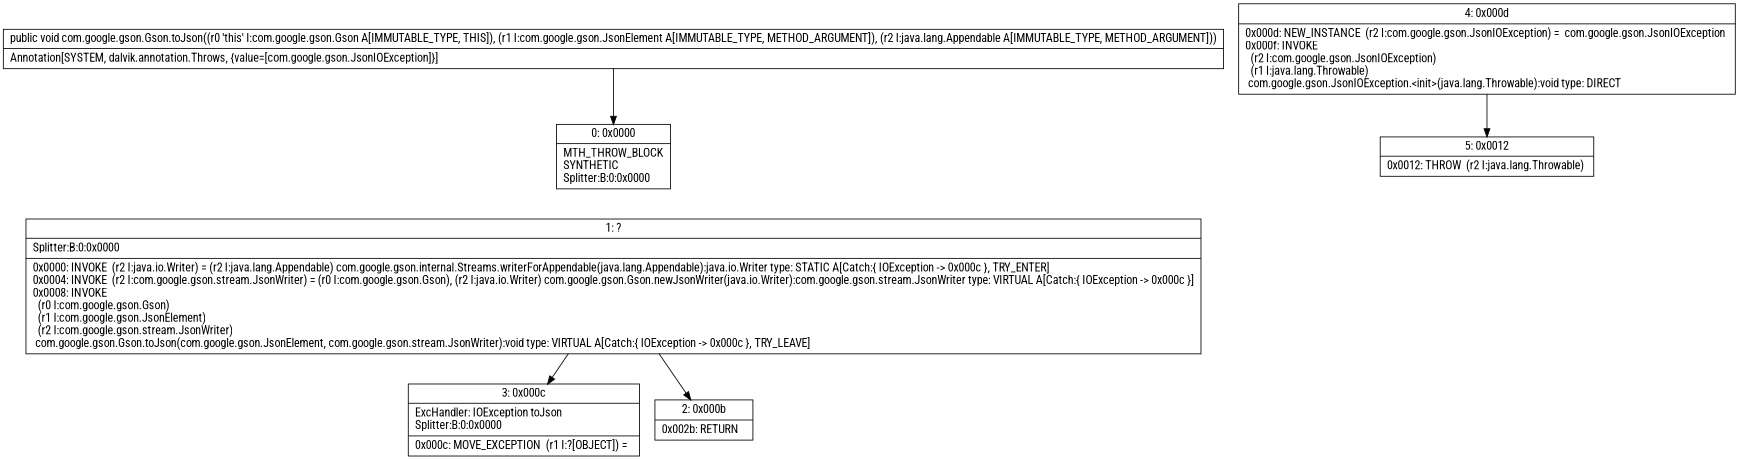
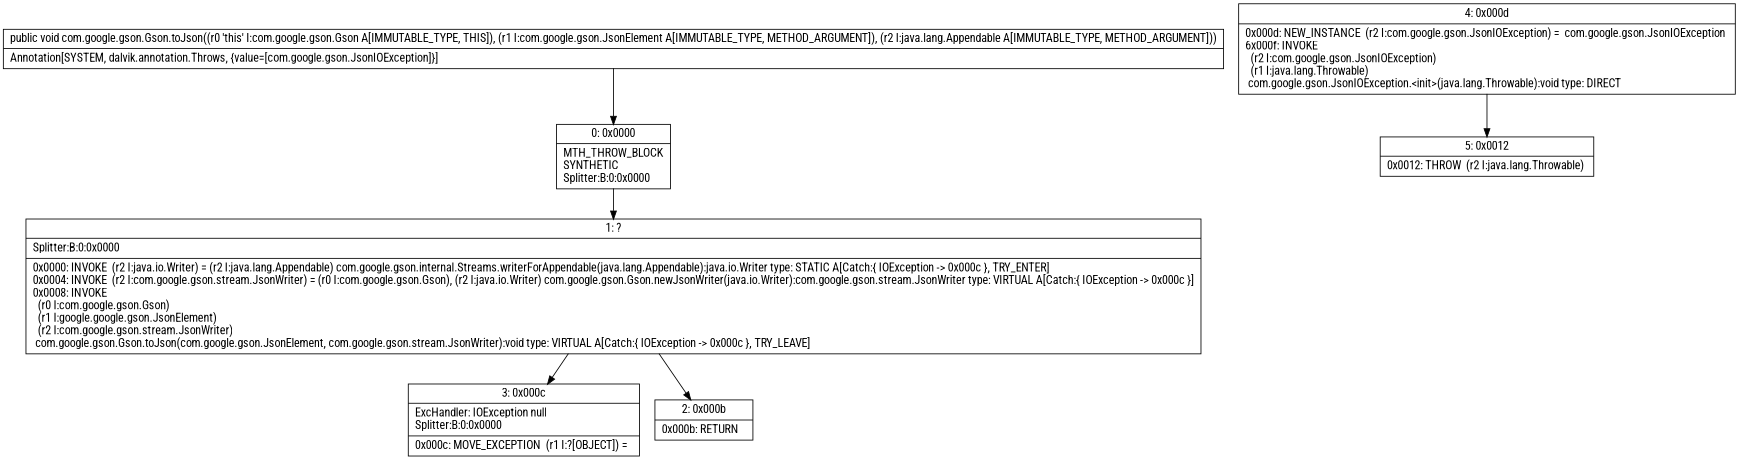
(1284, 46) -> (1284, 46)
none -> (613, 200)
(120, 318) -> (125, 318)
(489, 413) -> (481, 413)
(704, 430) -> (704, 430)
